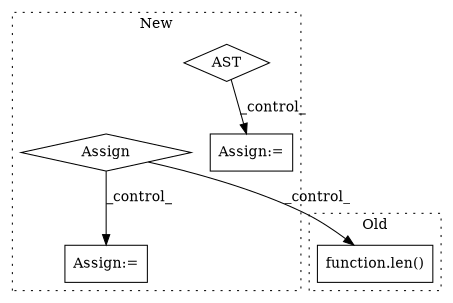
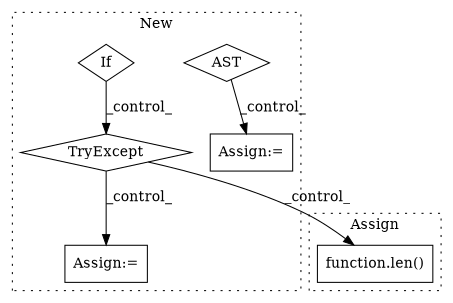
none -> (106, 63)
(106, 153) -> (106, 153)
(375, 225) -> (375, 225)
